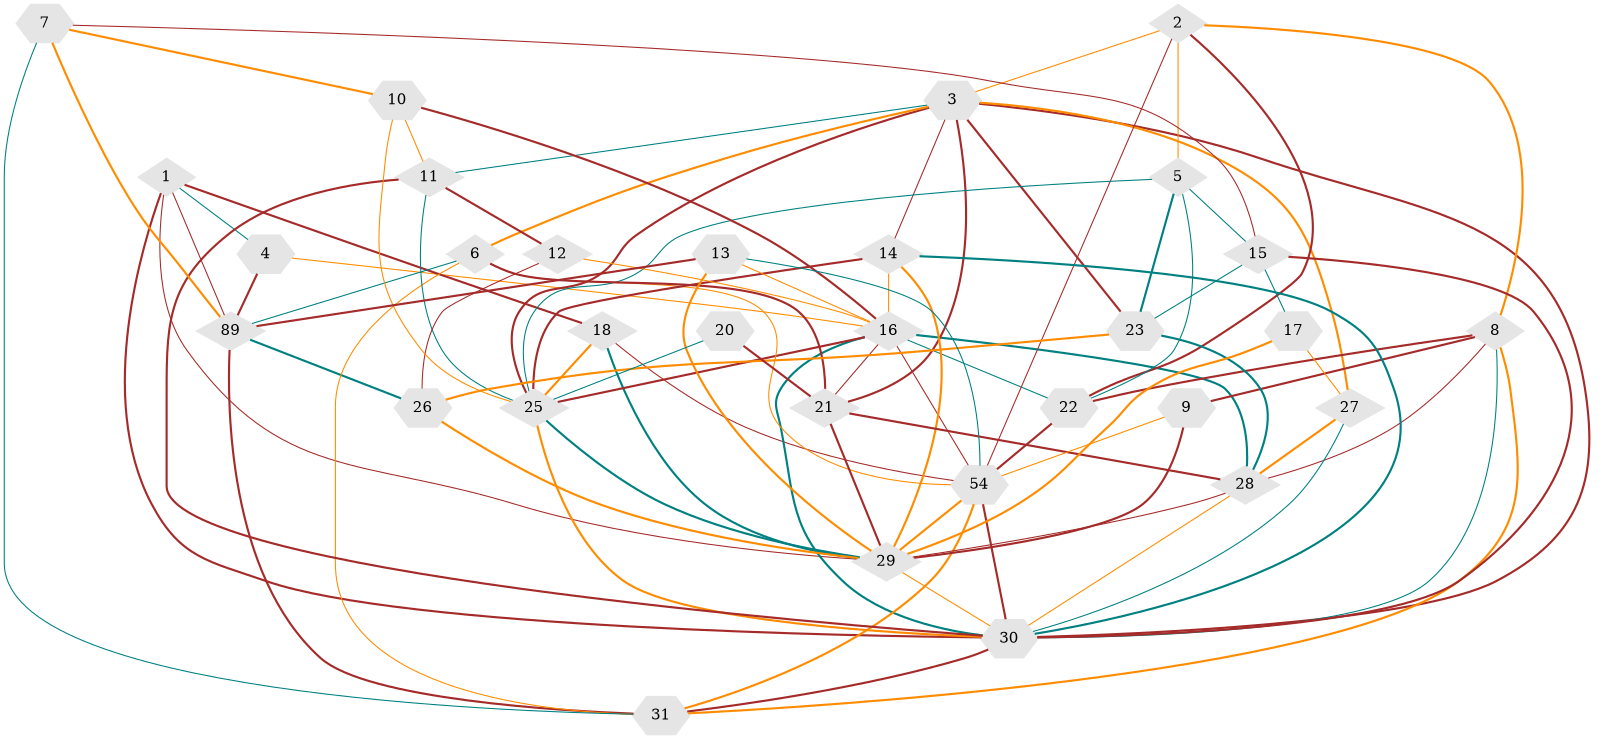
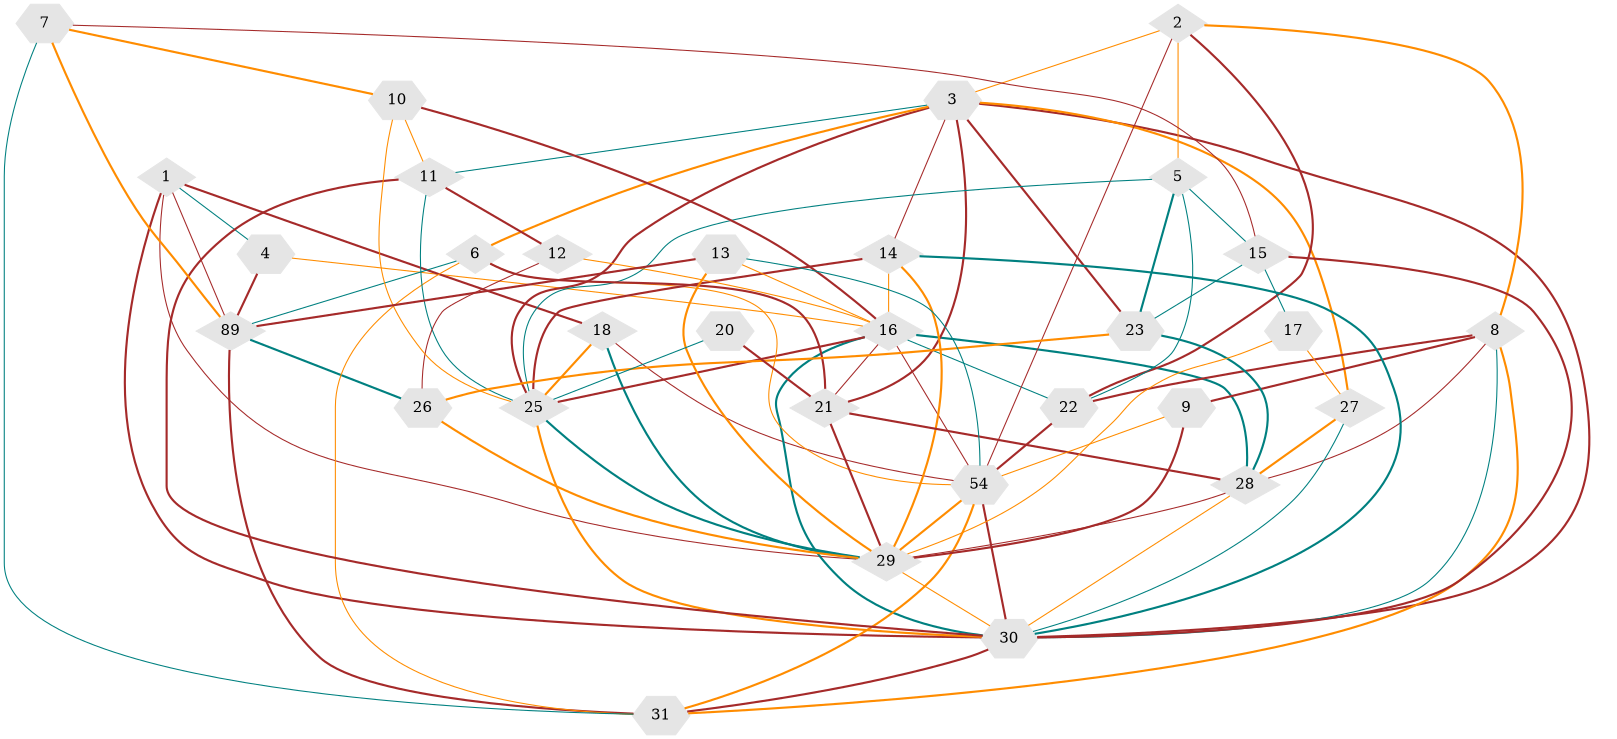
(1105, 430) -> (1105, 430)
